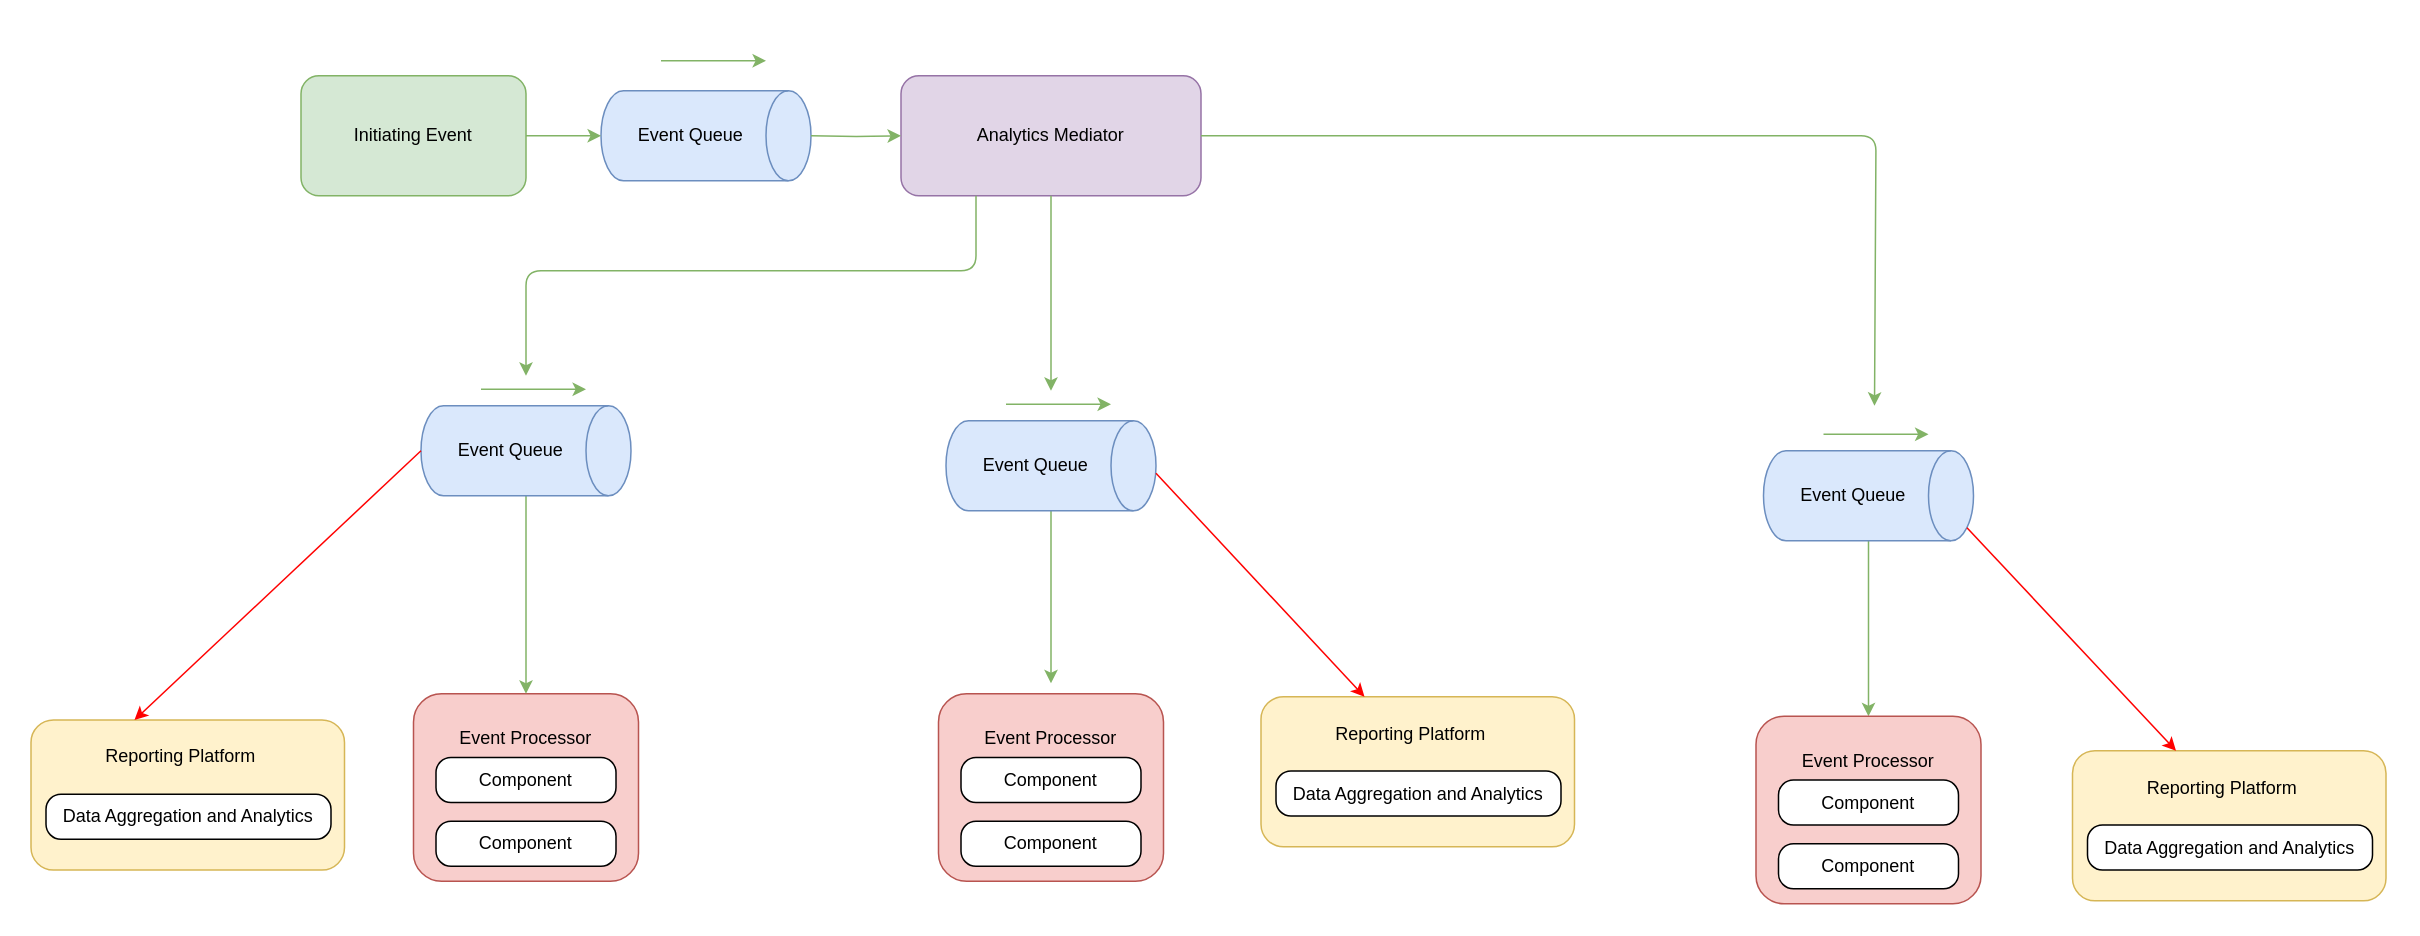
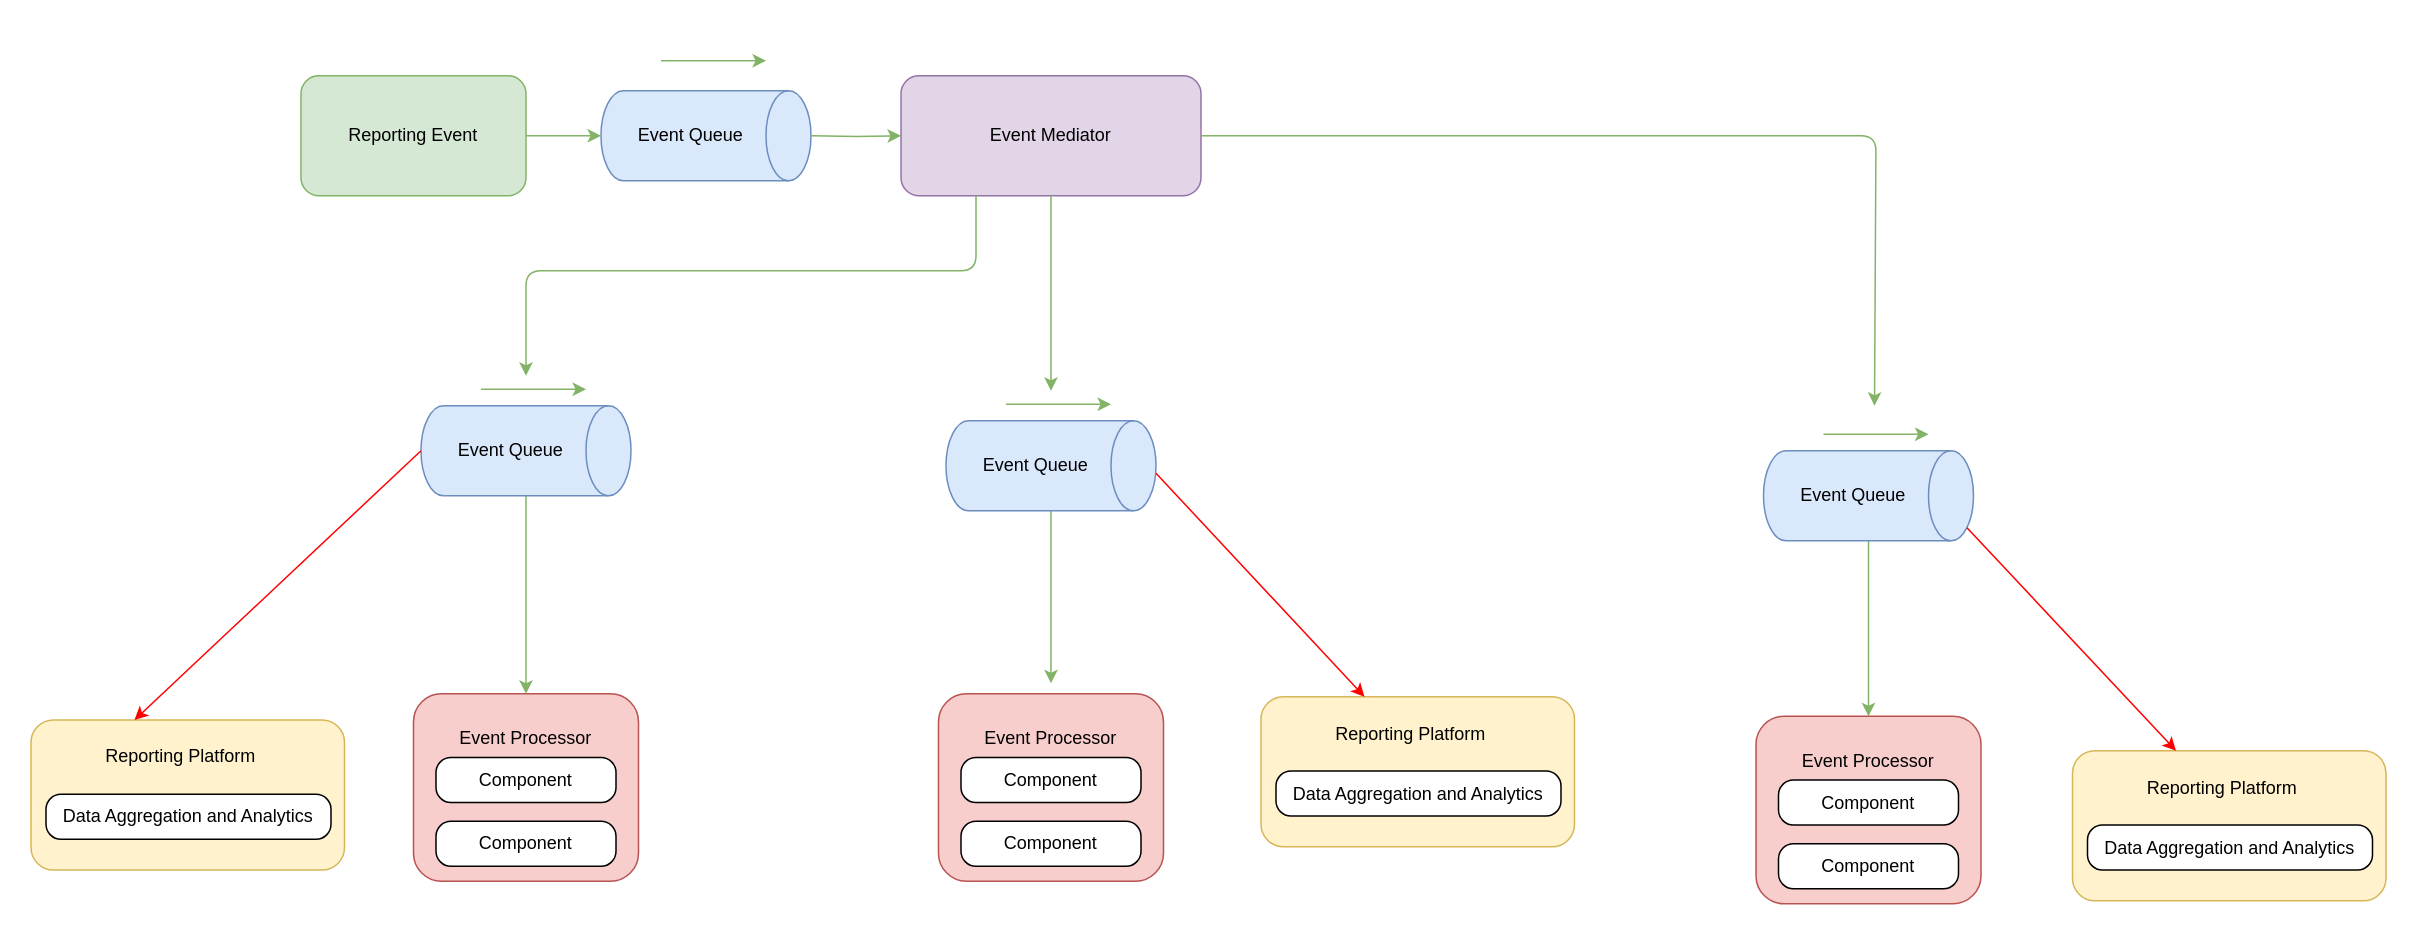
(413, 136) -> (413, 136)
(1051, 136) -> (1051, 136)
